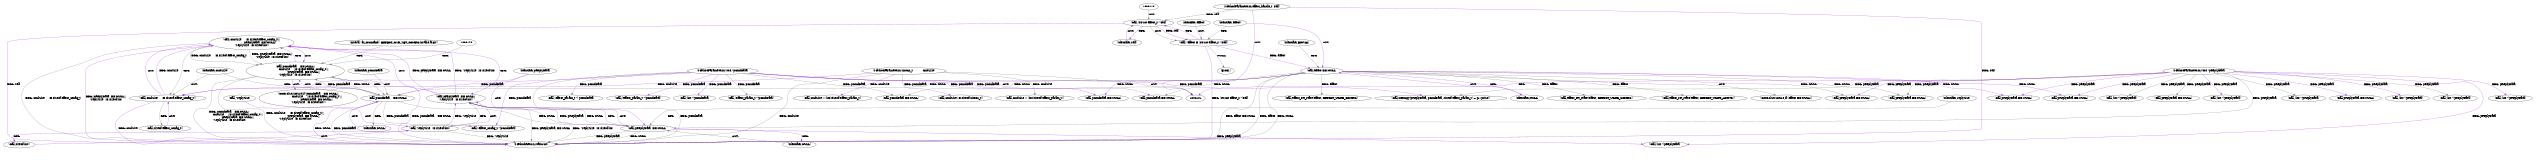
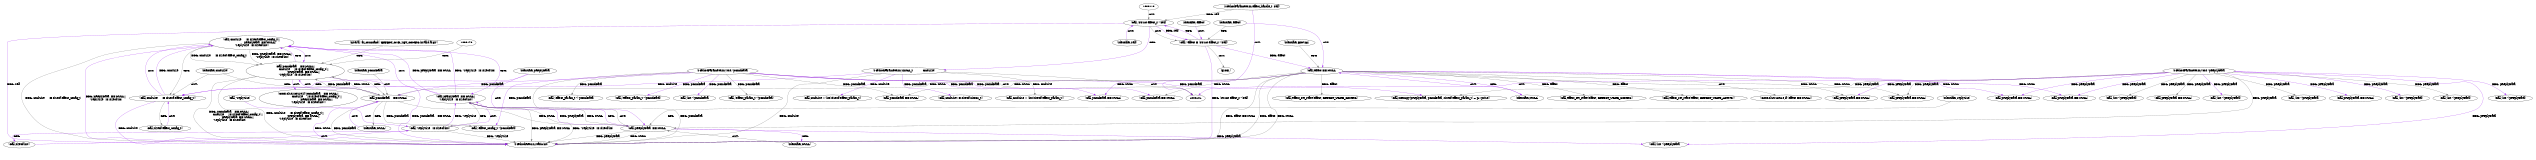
(1136, 31) -> (1058, 64)
(1222, 56) -> (1222, 56)
(1522, 85) -> (1522, 85)
(1669, 136) -> none
